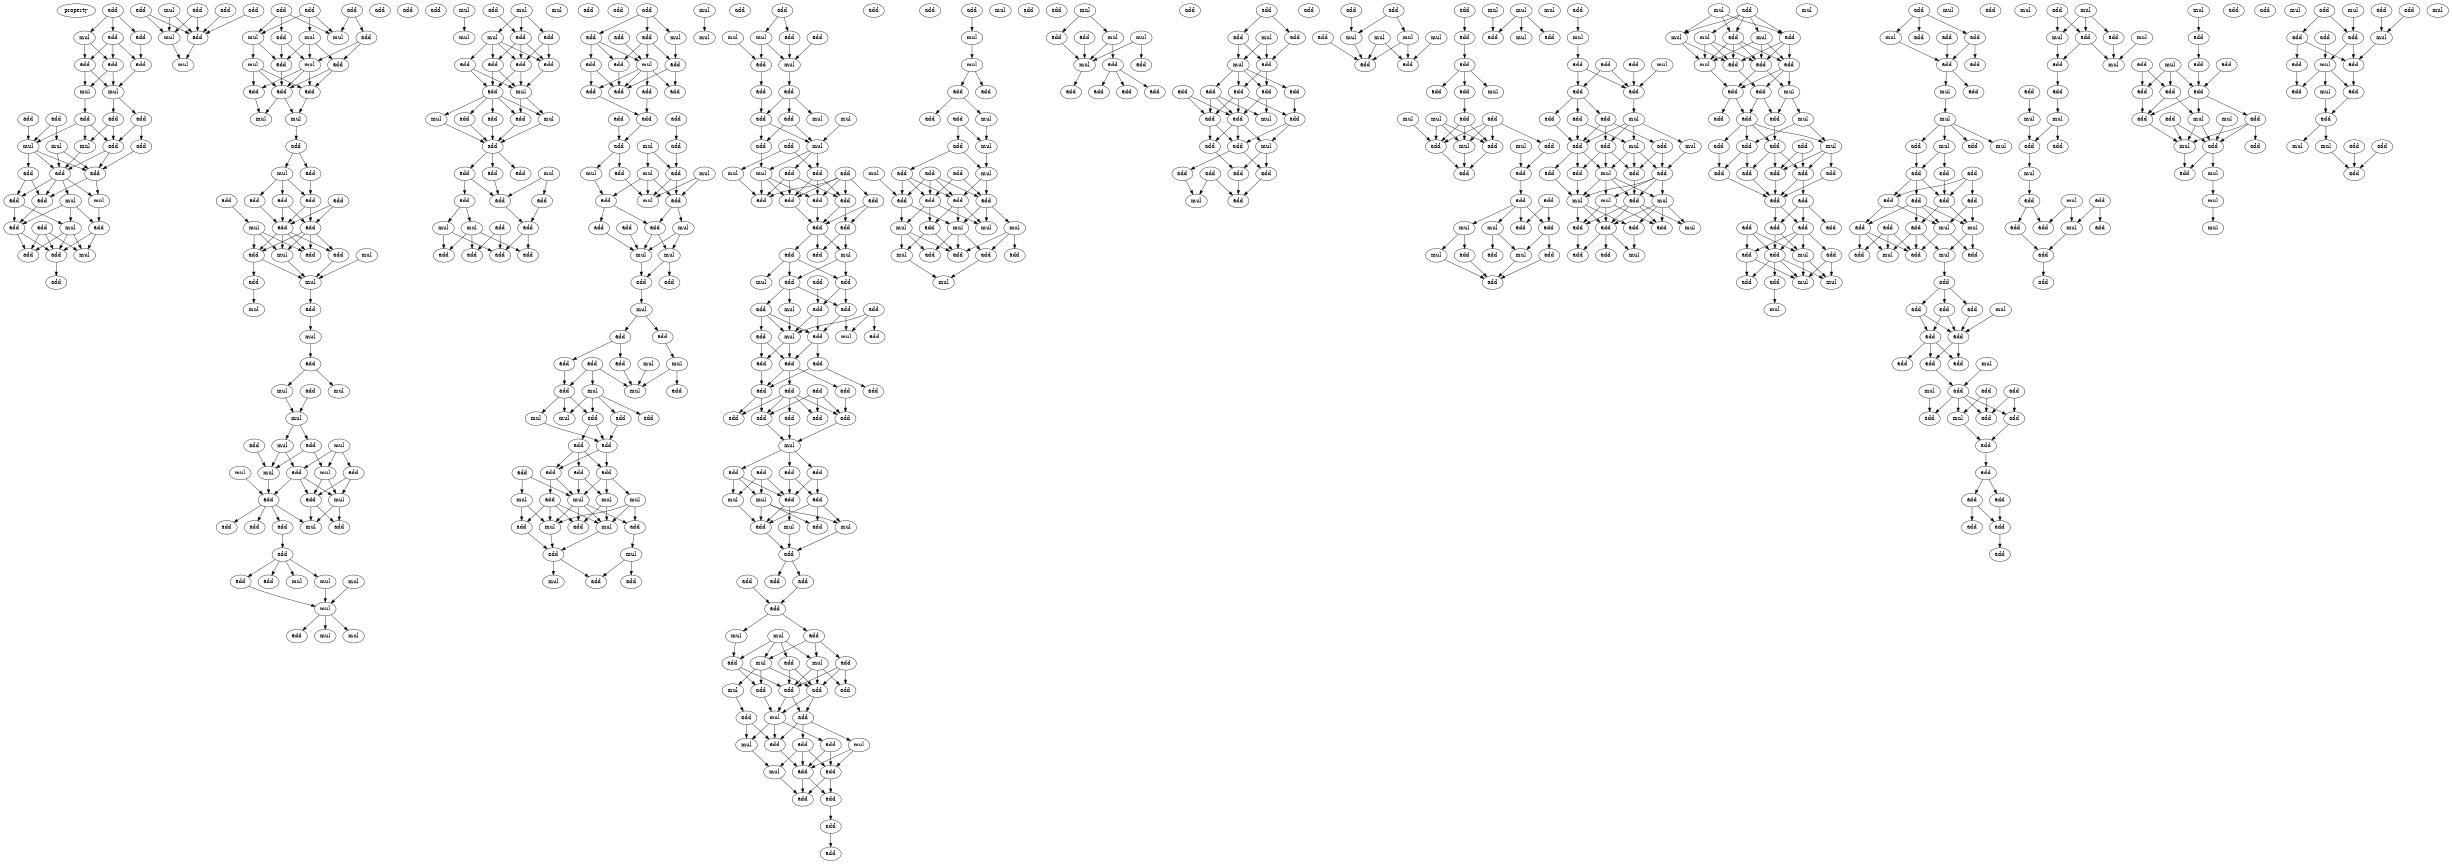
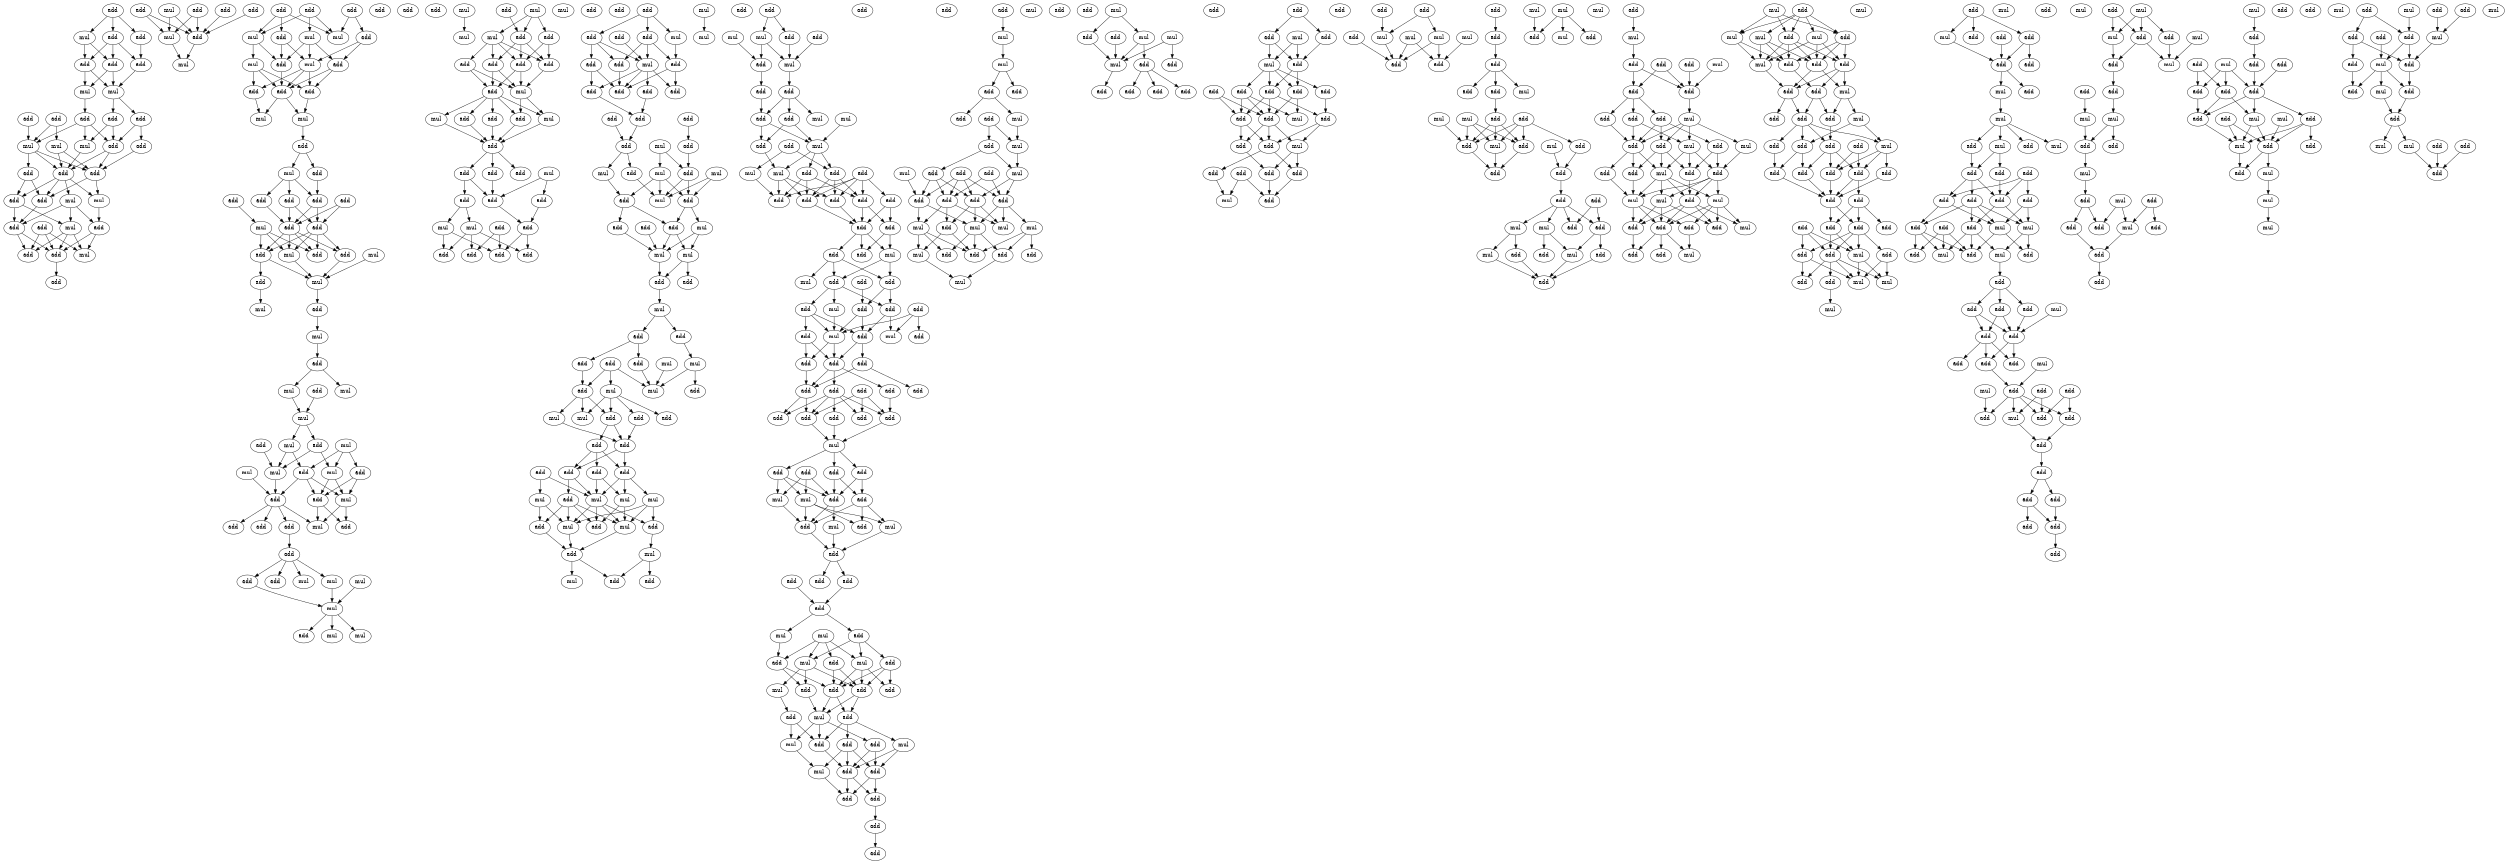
(76, 11) -> none
